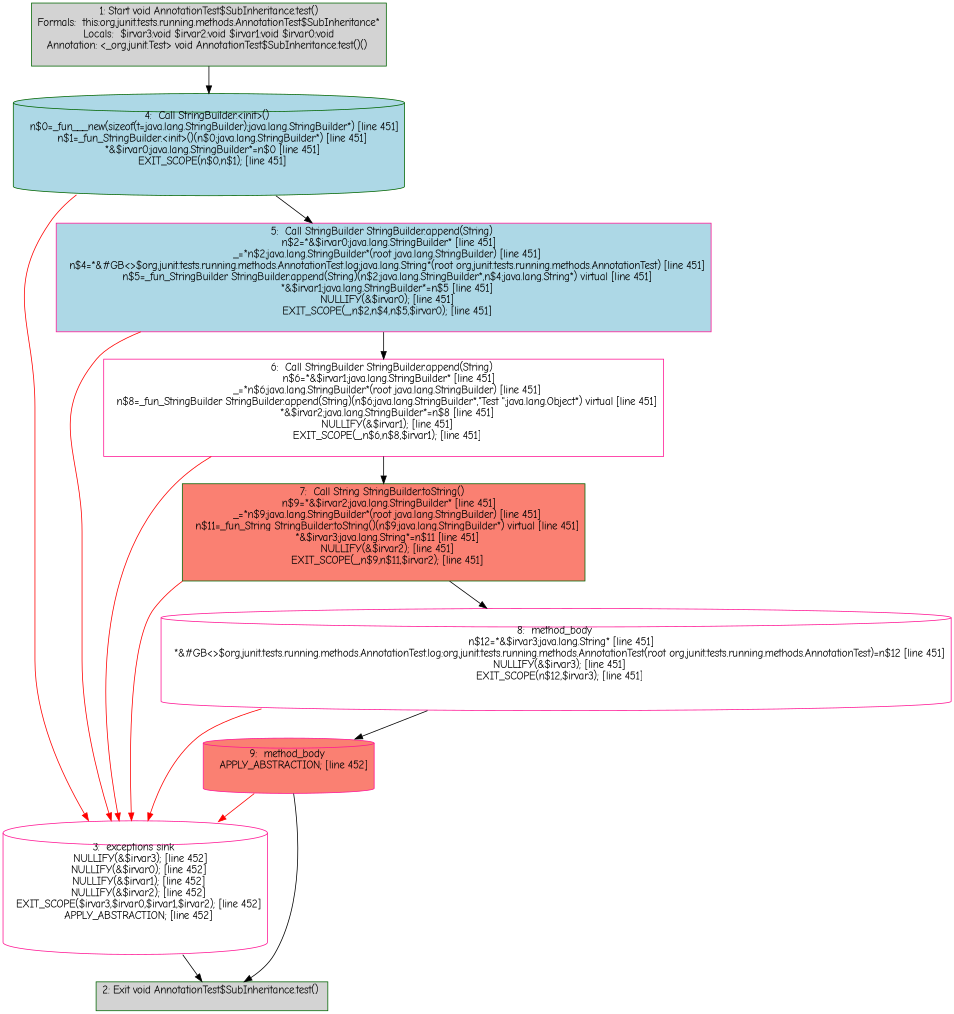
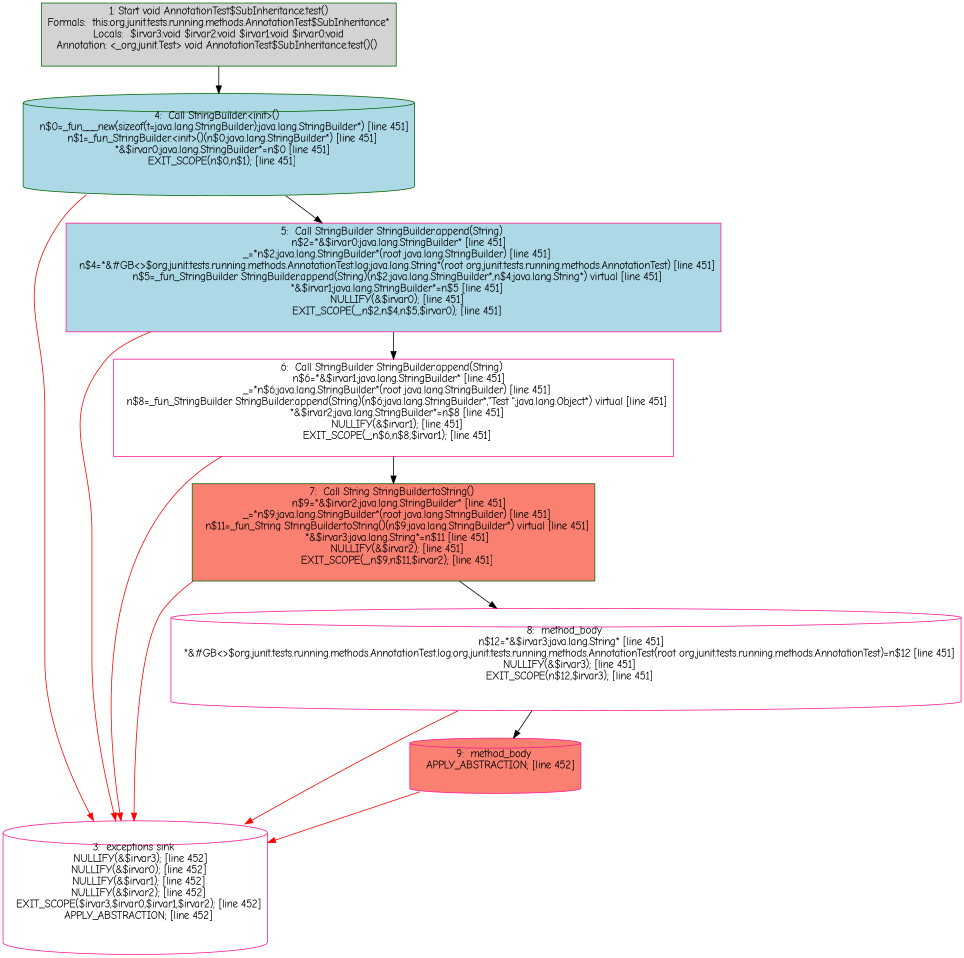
(212, 996) -> none
